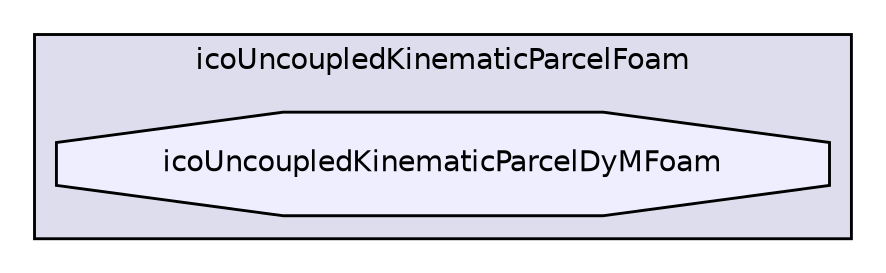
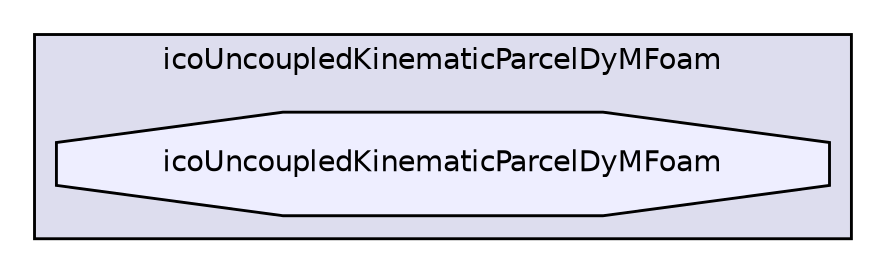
(443, 62) -> (443, 62)
